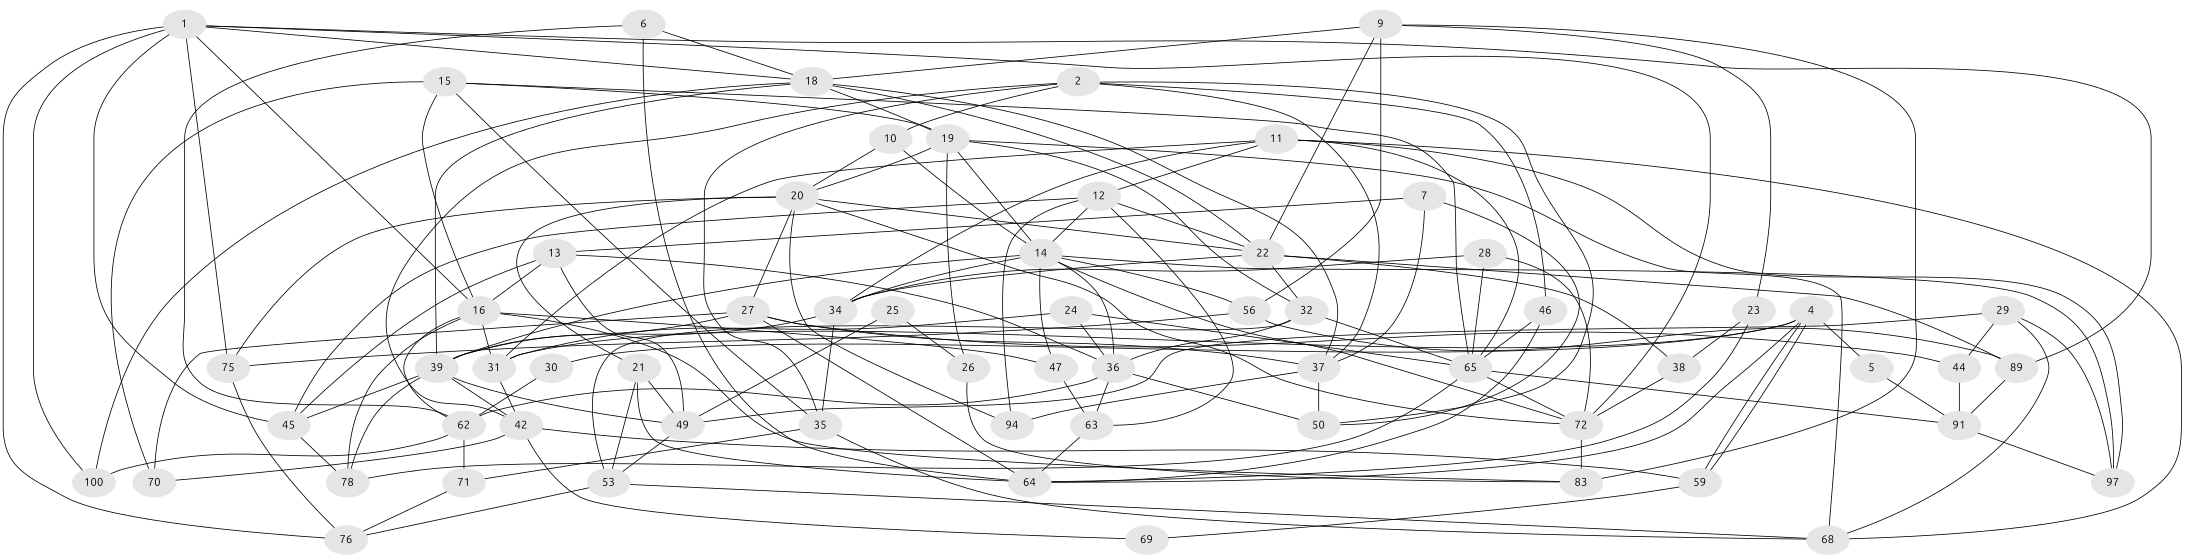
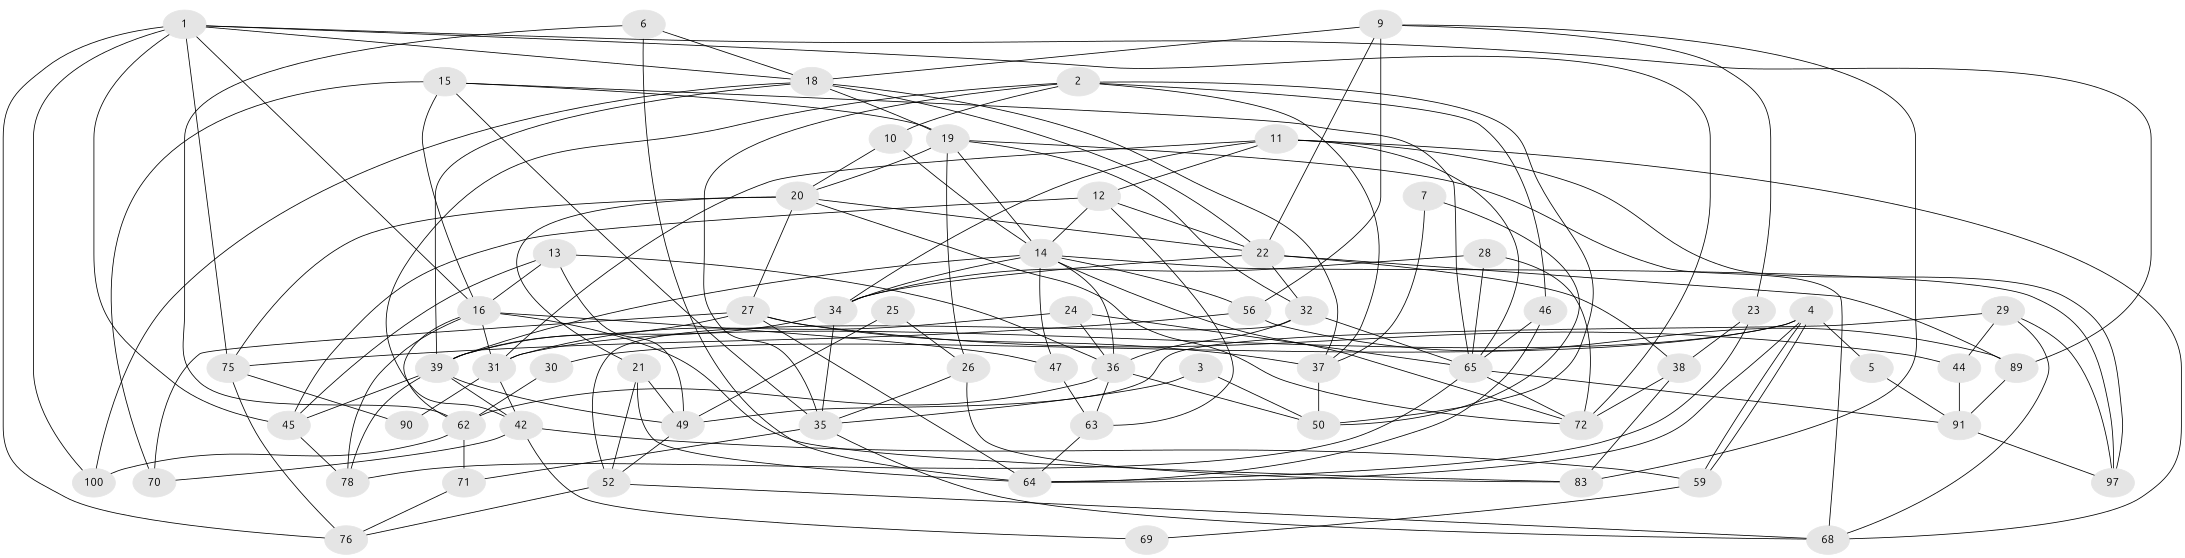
(990, 225) -> none
none -> (1201, 368)
none -> (901, 396)
none -> (407, 425)
(1012, 425) -> none
(1581, 461) -> (1630, 425)
(609, 483) -> (609, 483)
